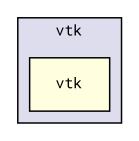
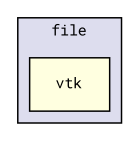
(70, 32) -> (70, 32)
